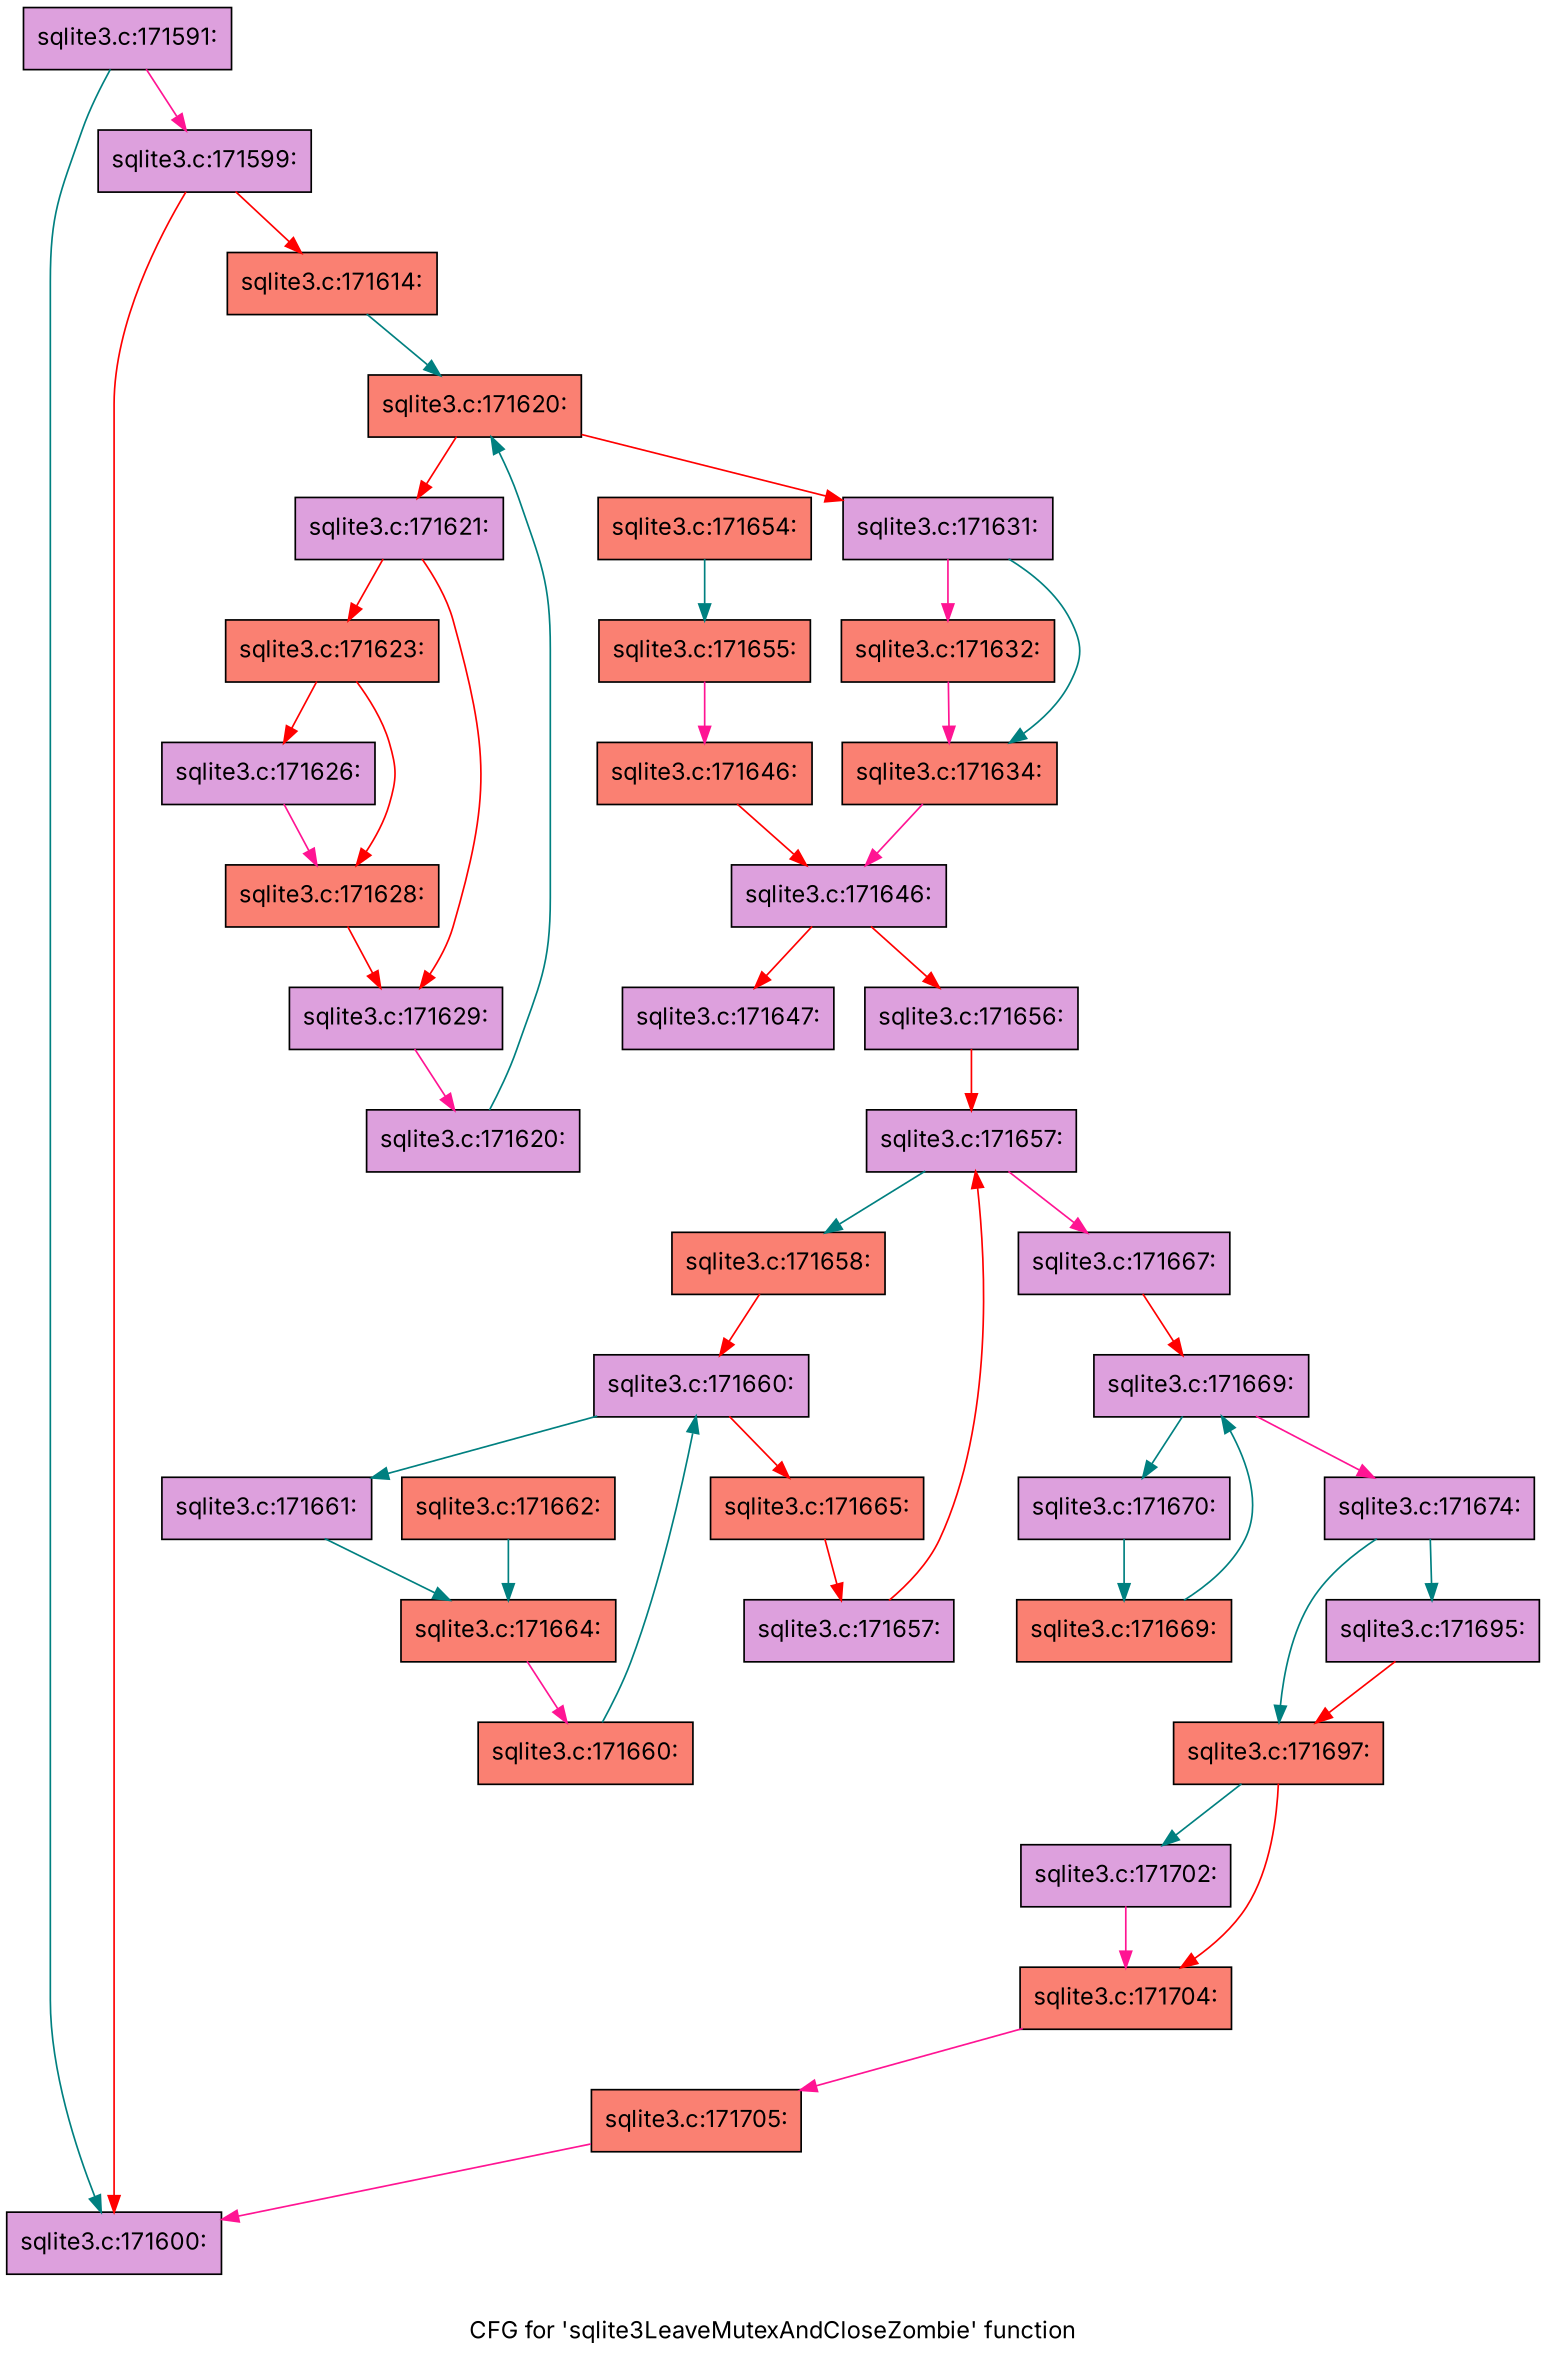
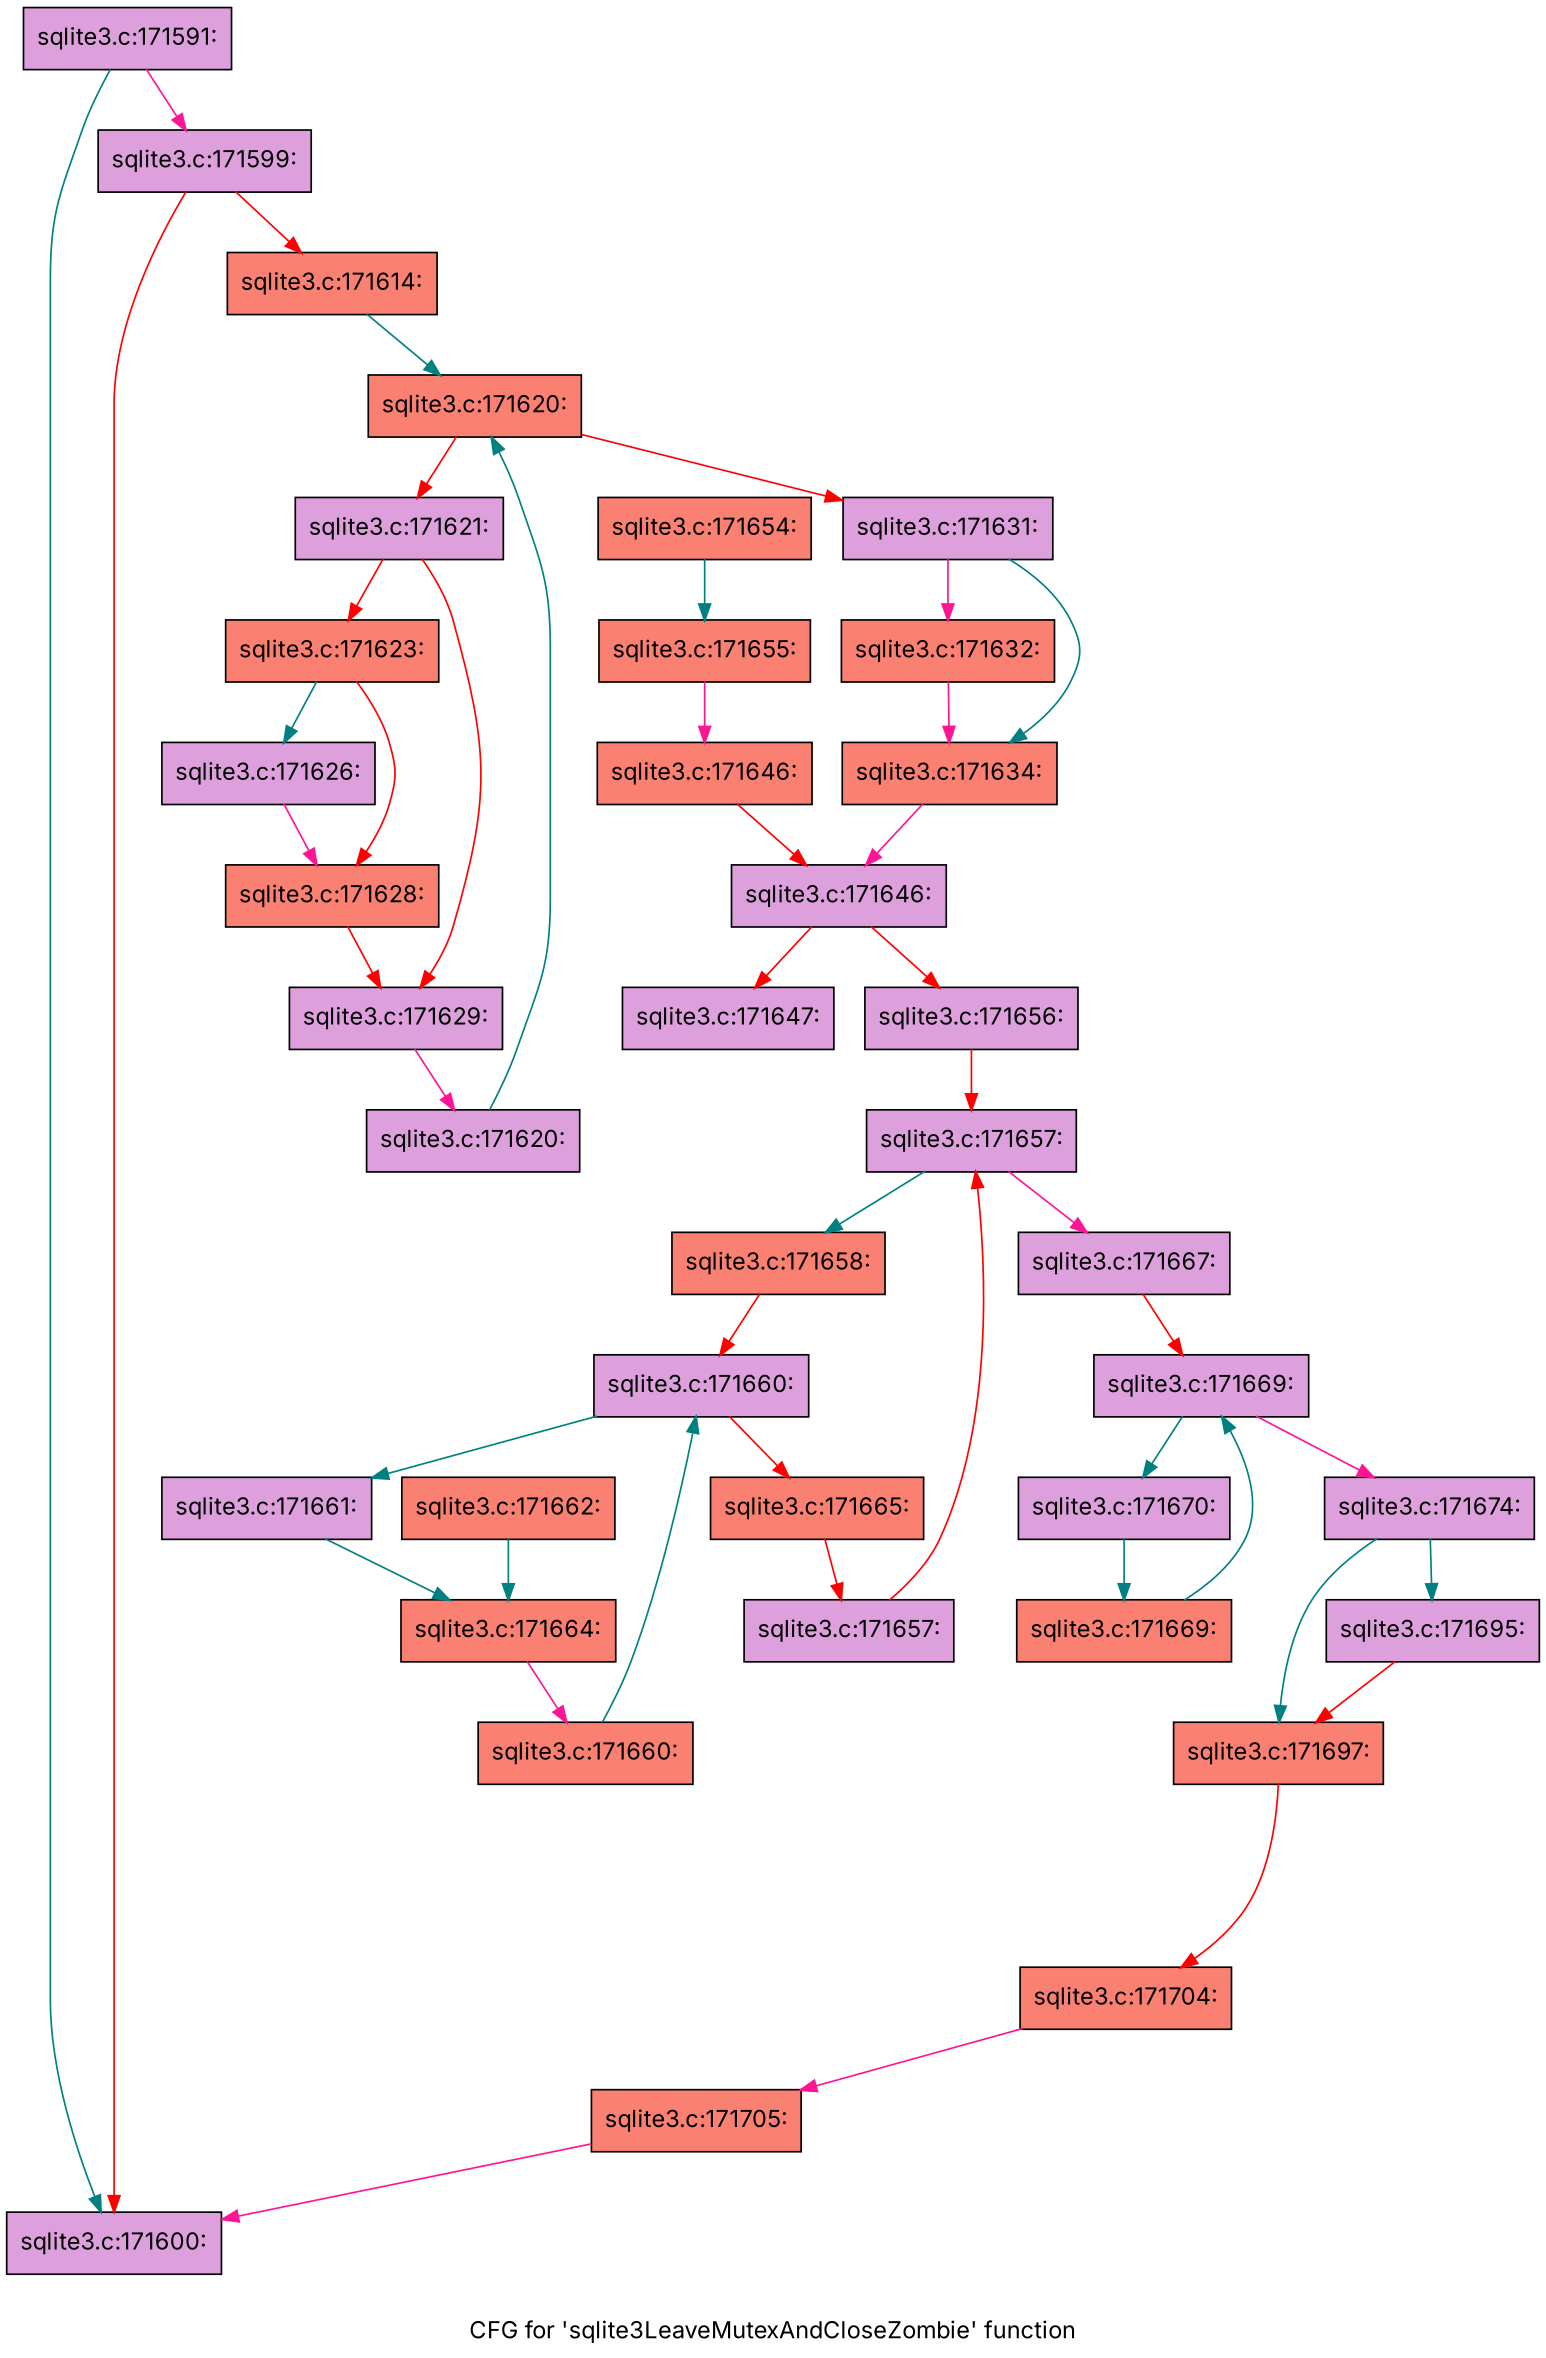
(304, 705) -> (304, 705)
(1126, 1876) -> none
